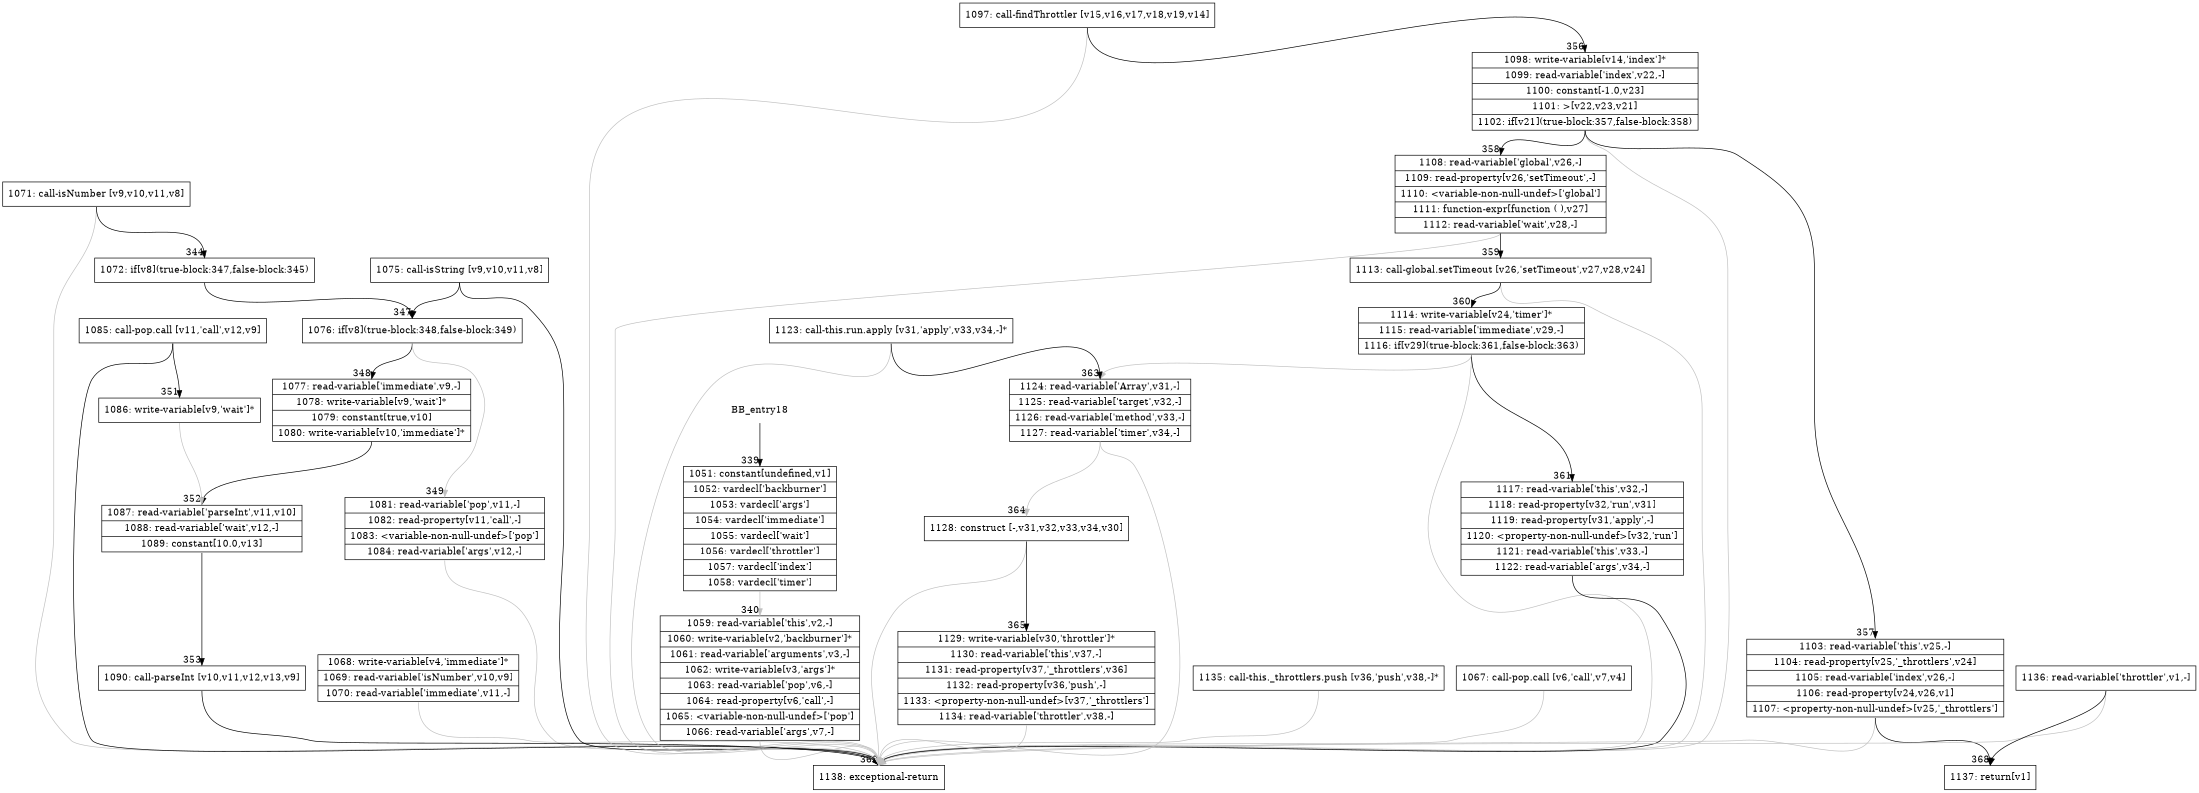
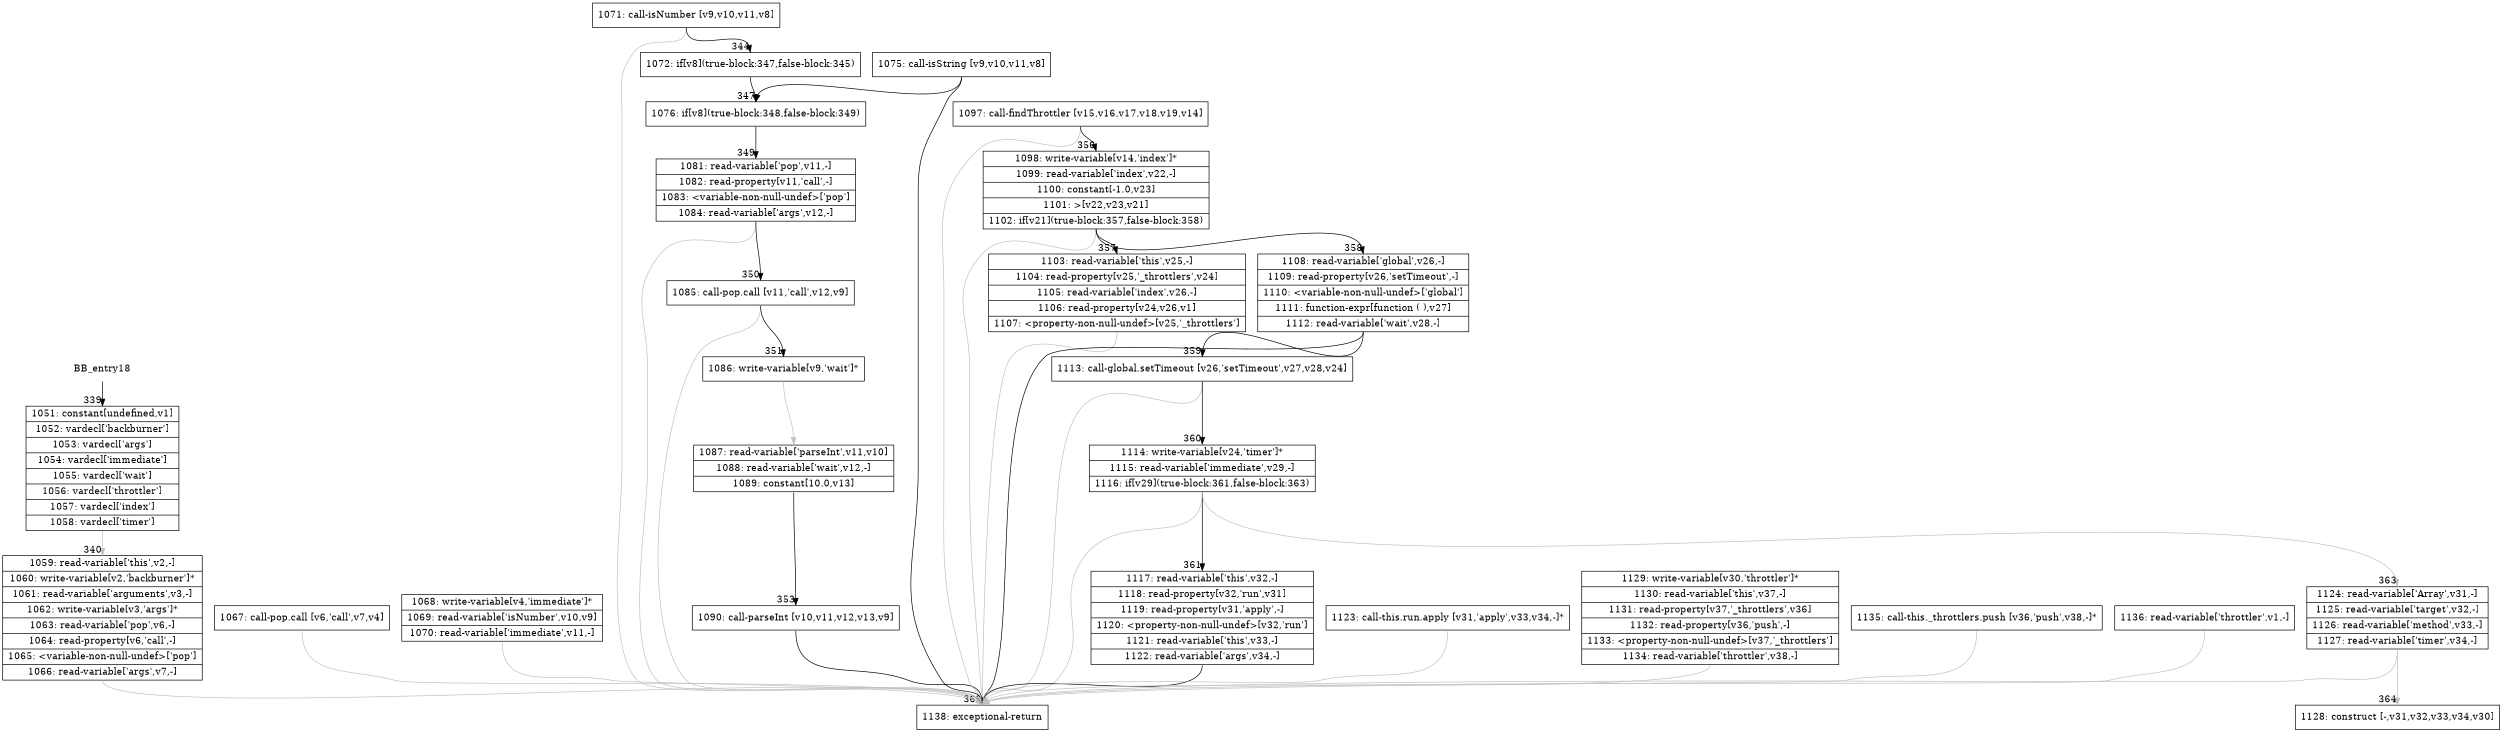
none -> (758, 248)
(724, 311) -> (1037, 369)
(992, 362) -> none
(484, 399) -> (756, 139)
(372, 410) -> none
(1026, 583) -> none
(899, 608) -> none
(83, 716) -> (663, 622)
(1990, 778) -> none
